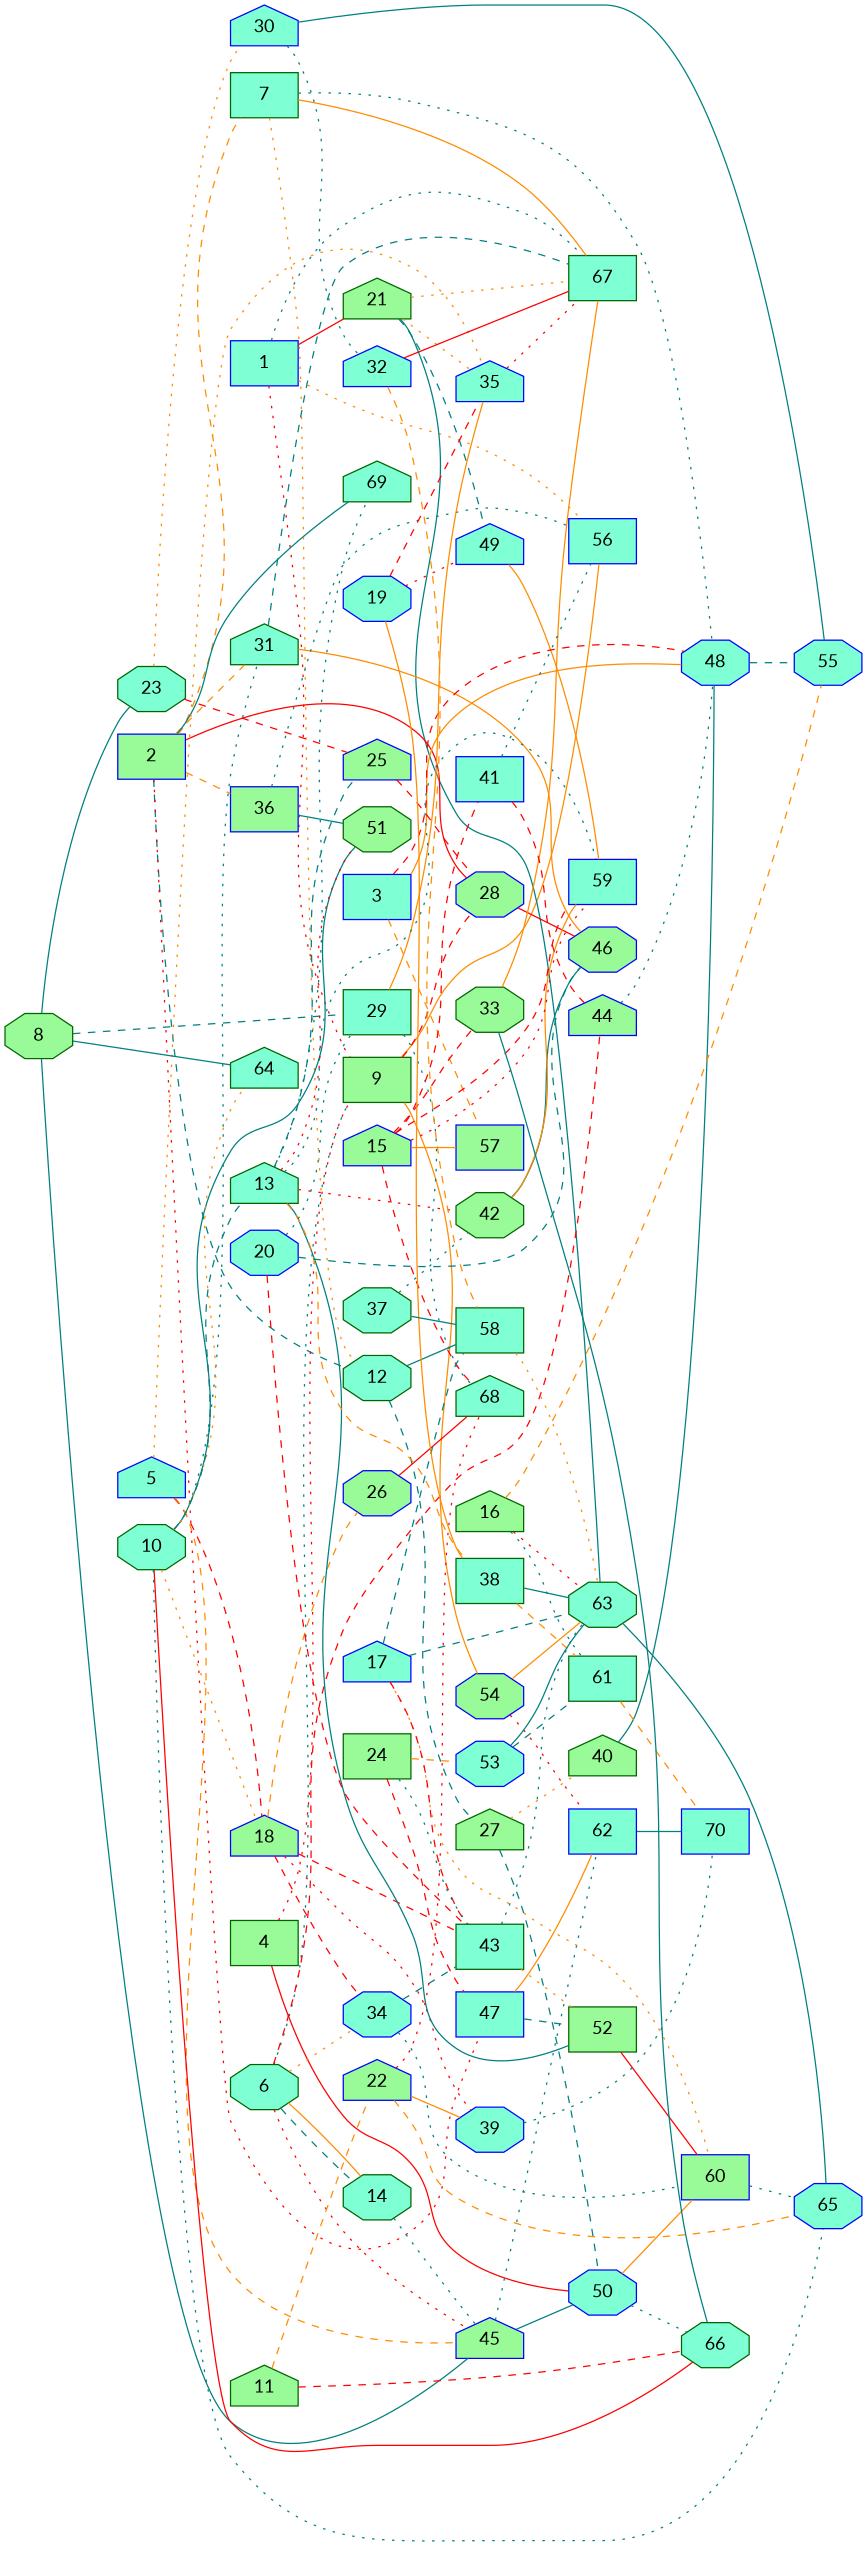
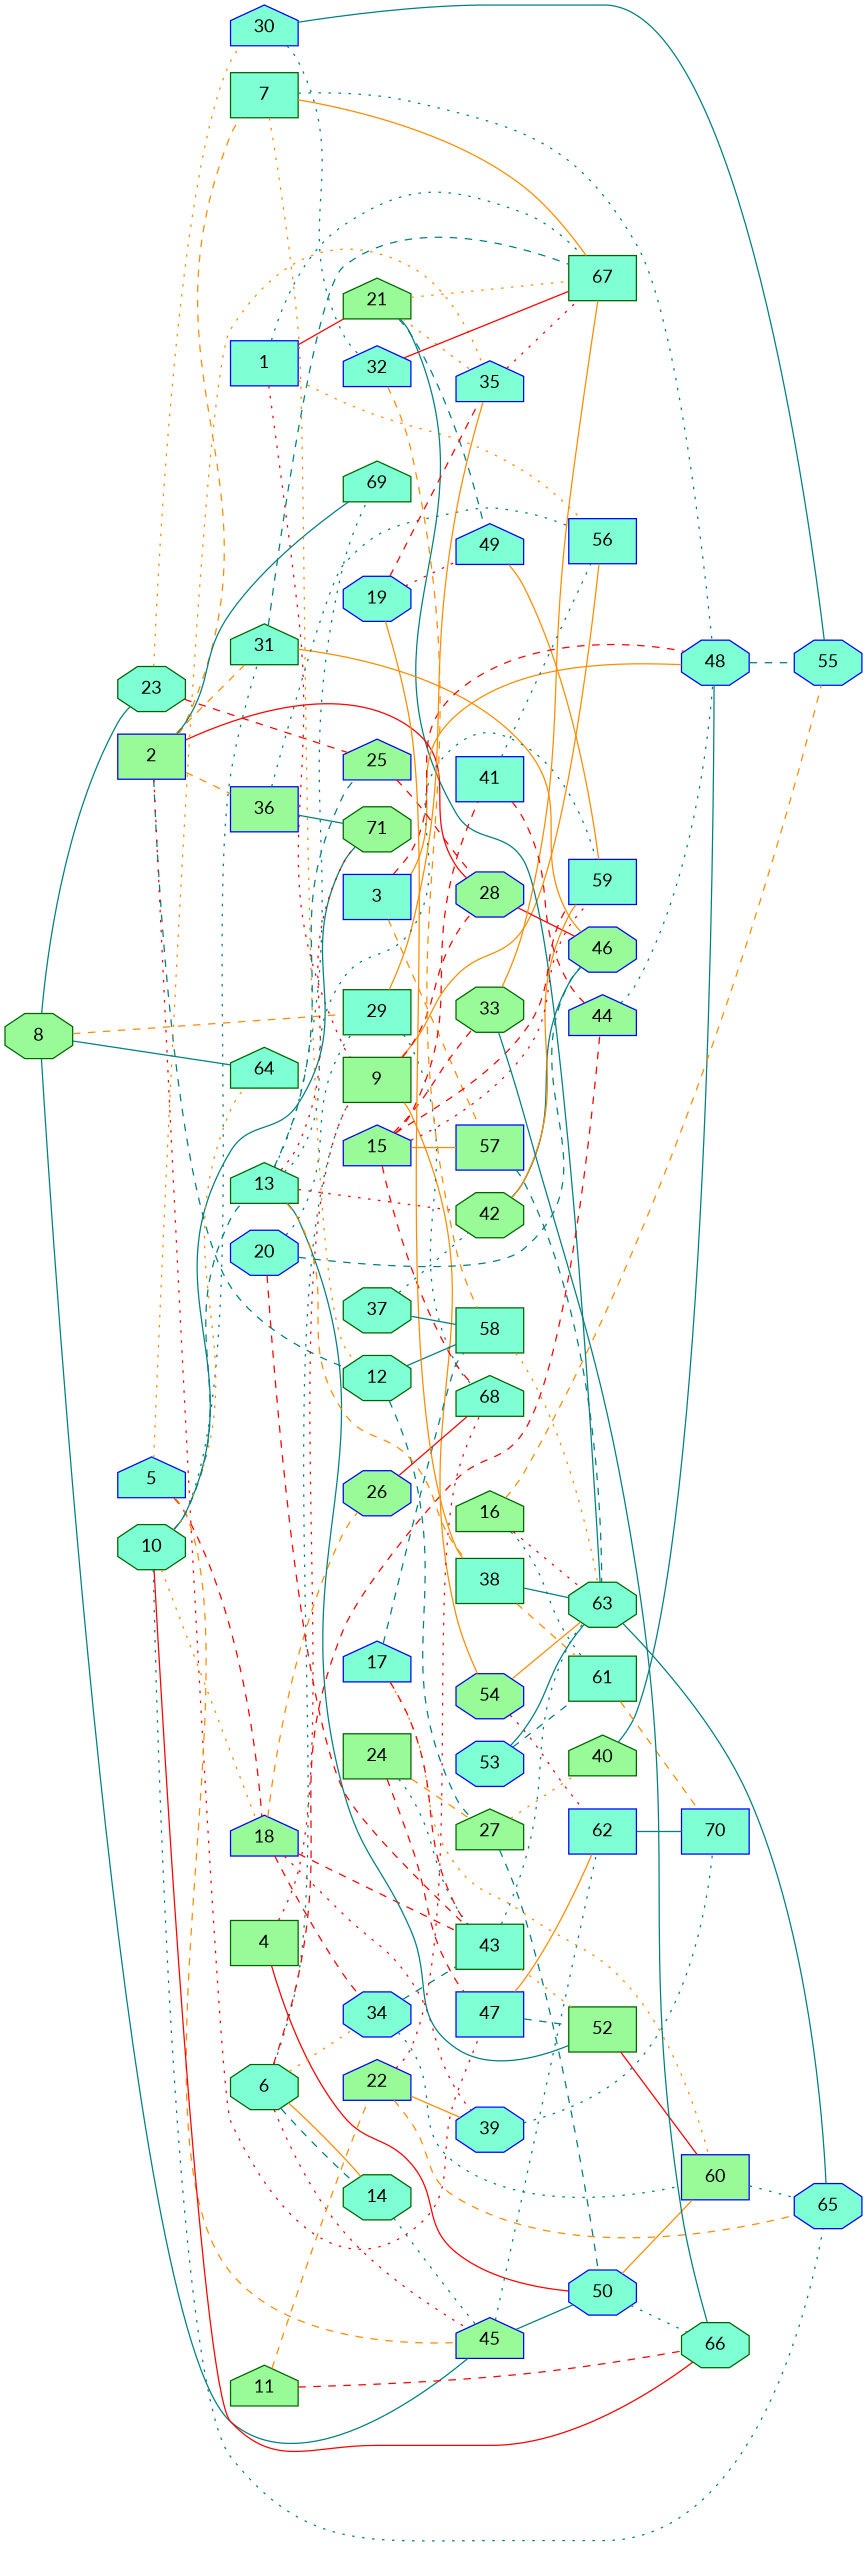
(377, 829) -> (377, 829)
(208, 1024) -> (208, 1024)
(489, 1635) -> (574, 1329)
(433, 1760) -> (449, 1805)
